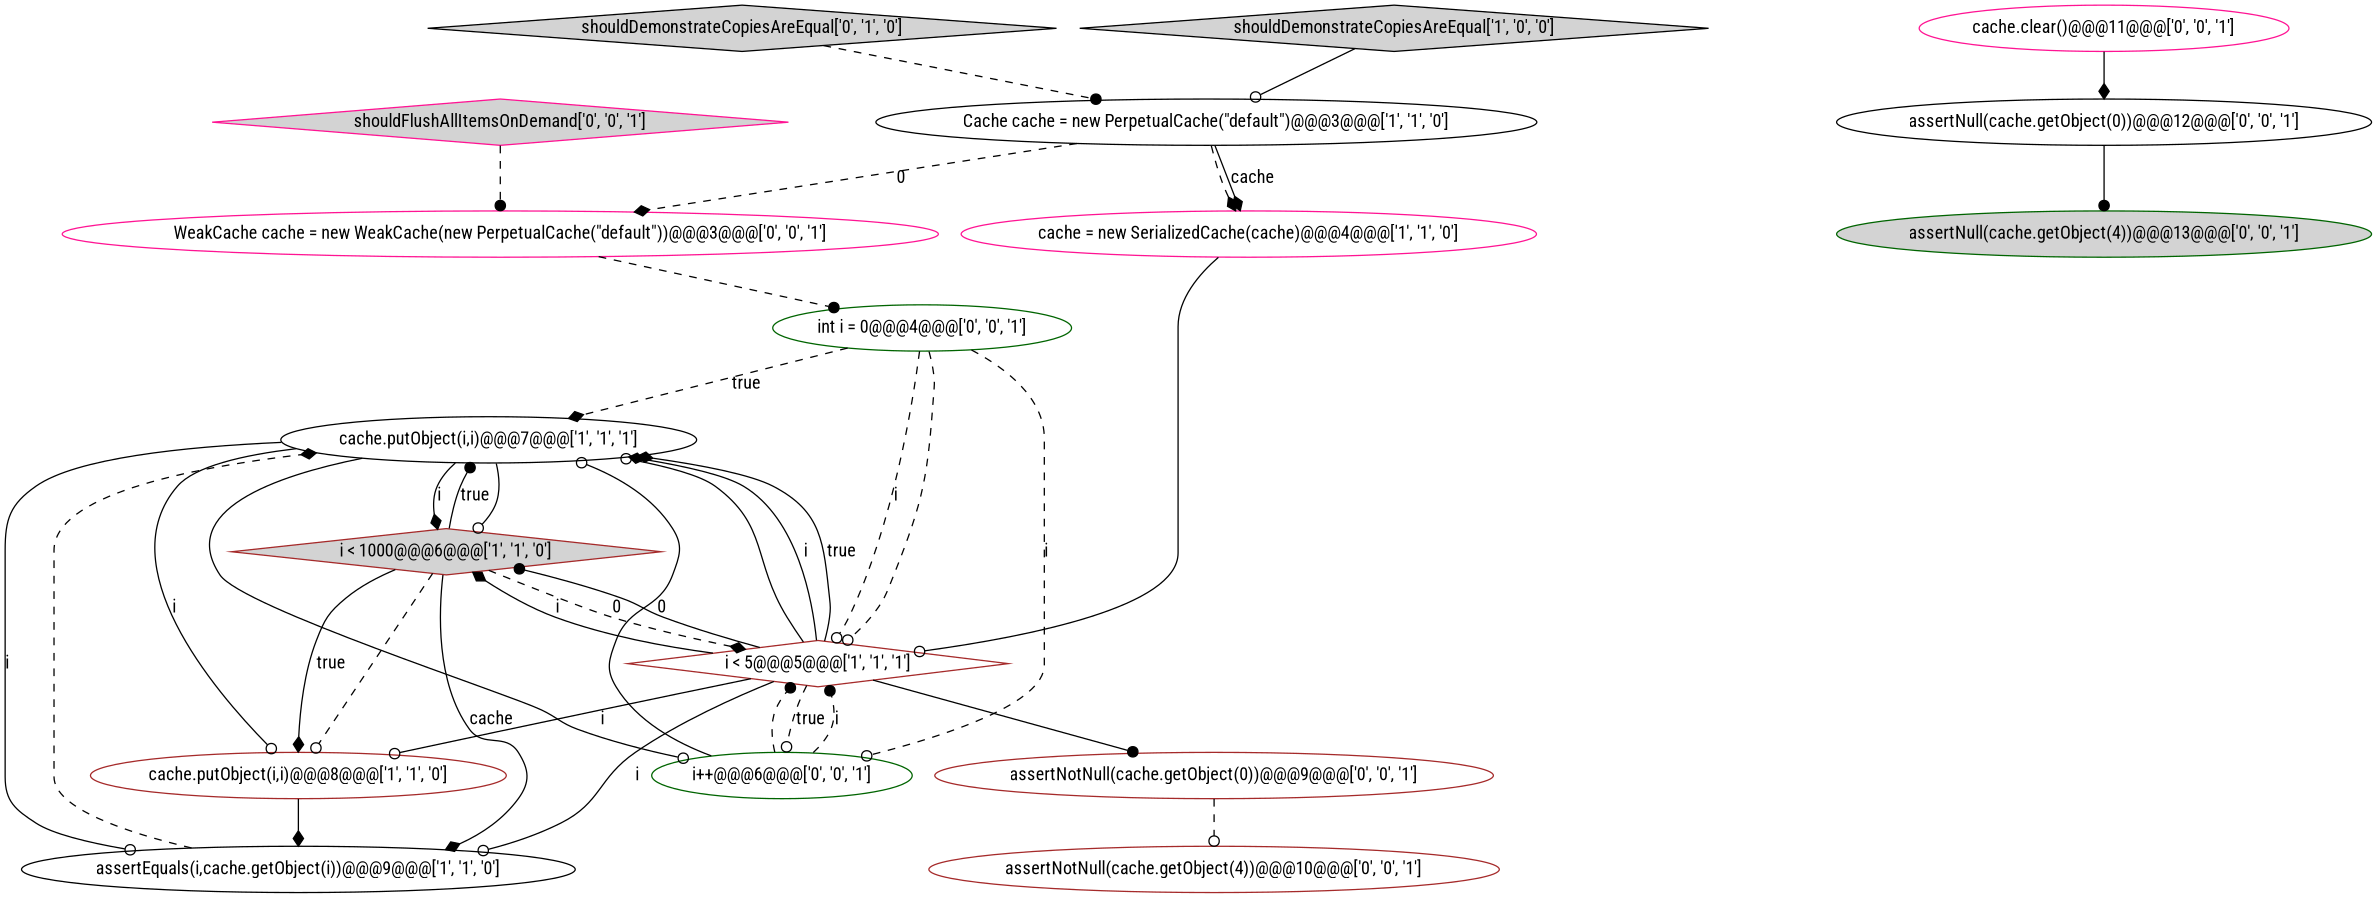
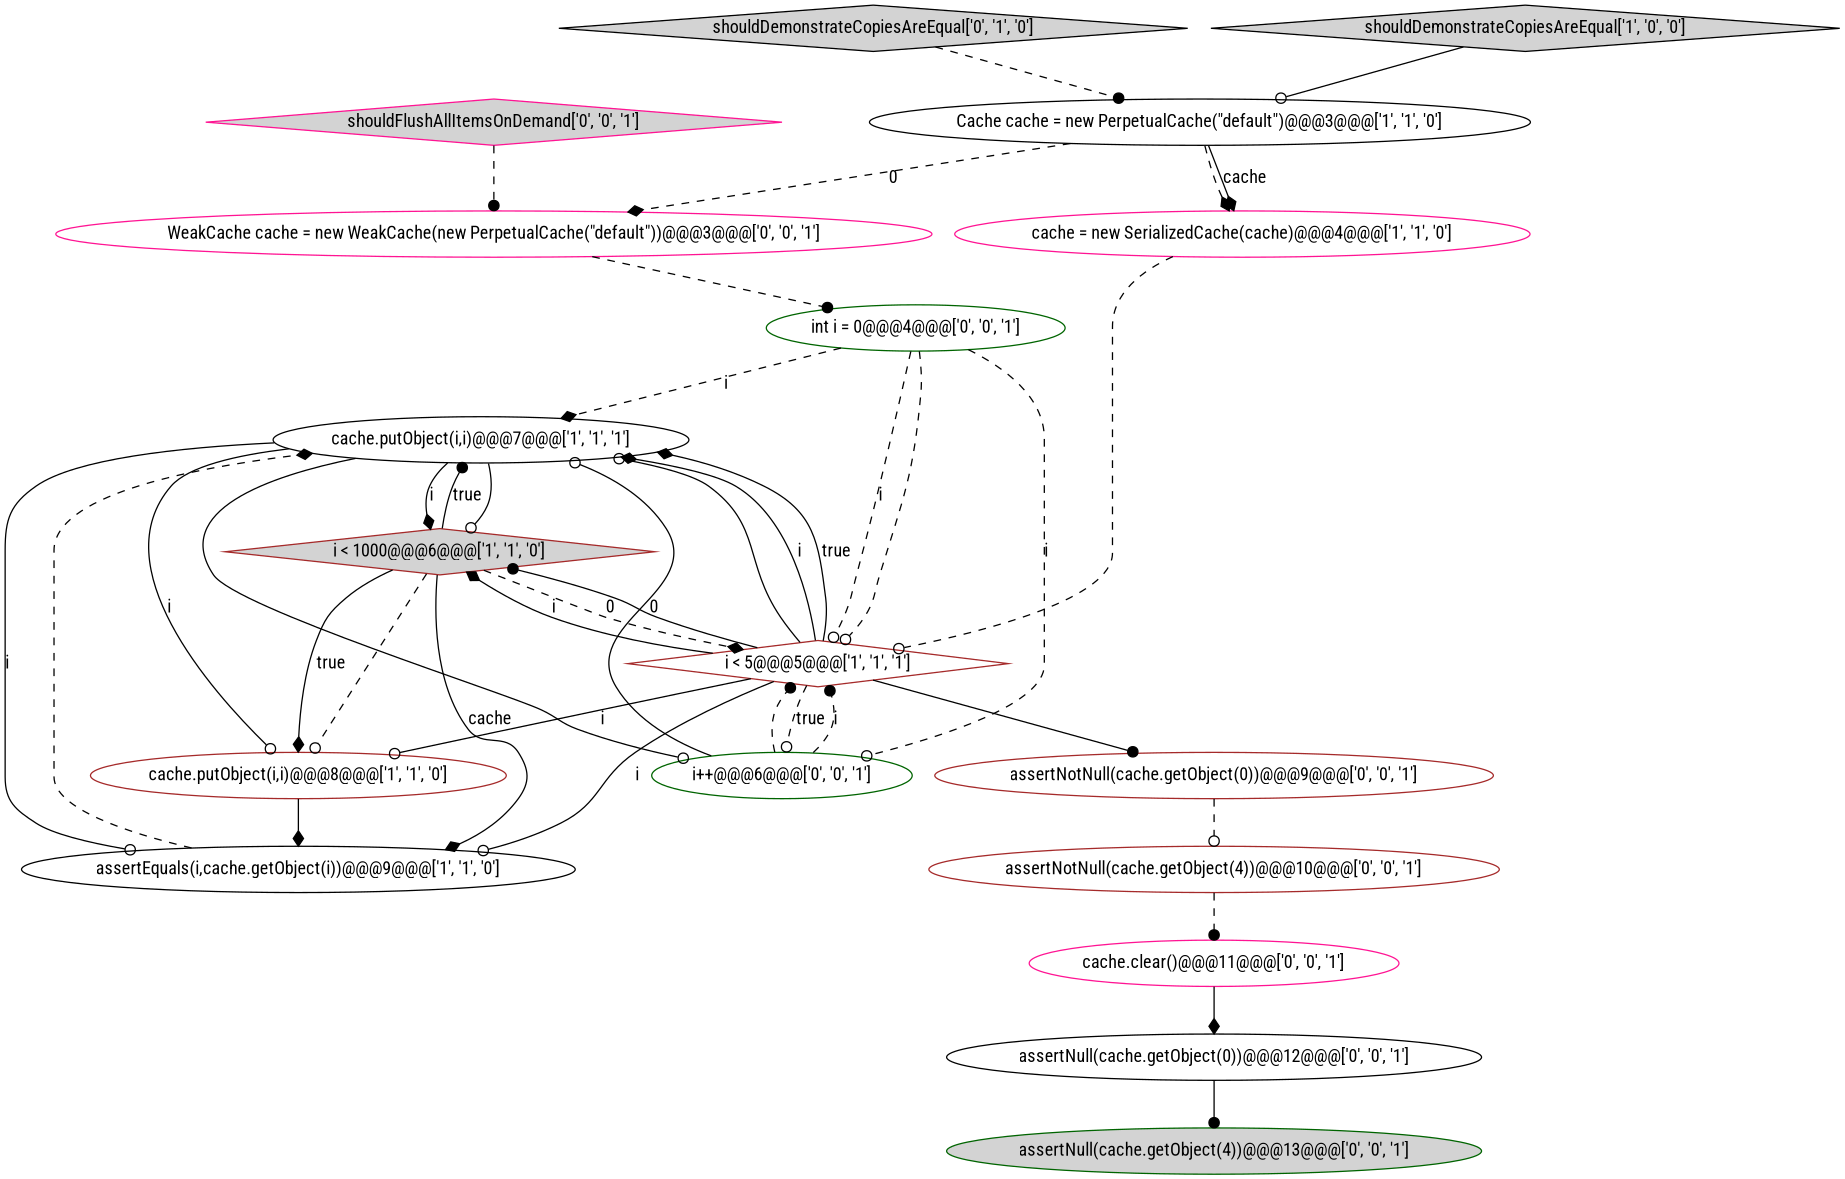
(747, 384) -> (727, 384)
(1178, 540) -> (1112, 510)
none -> (1214, 911)
